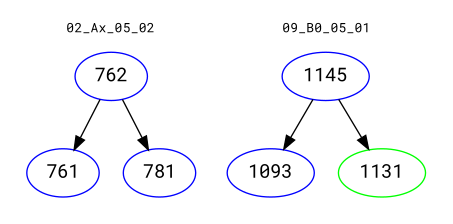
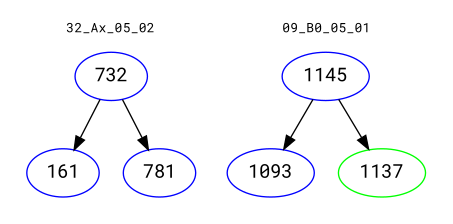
(111, 29) -> (111, 29)
(111, 76) -> (111, 76)
(63, 173) -> (63, 173)
(382, 173) -> (382, 173)
